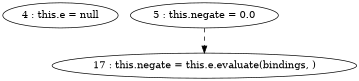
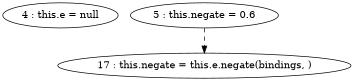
(204, 15) -> (204, 15)
(204, 66) -> (204, 66)
